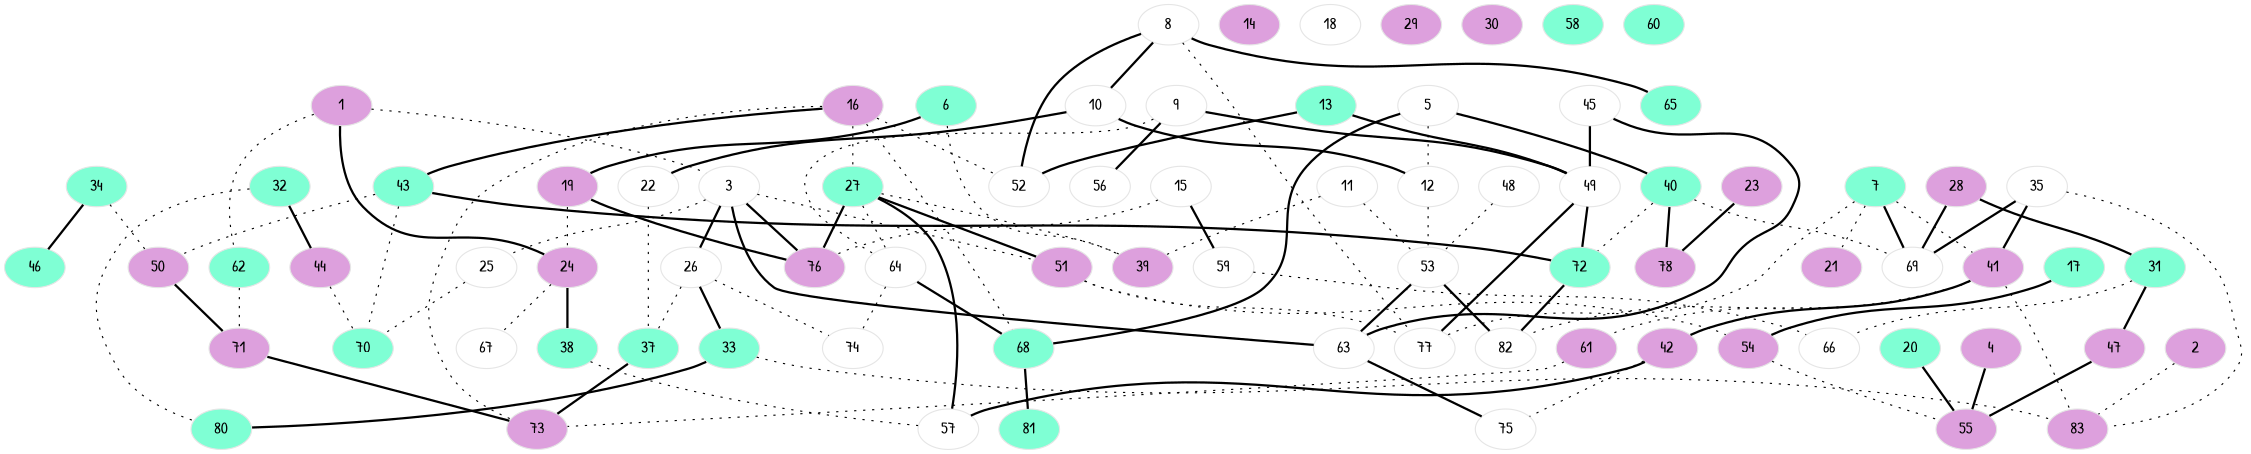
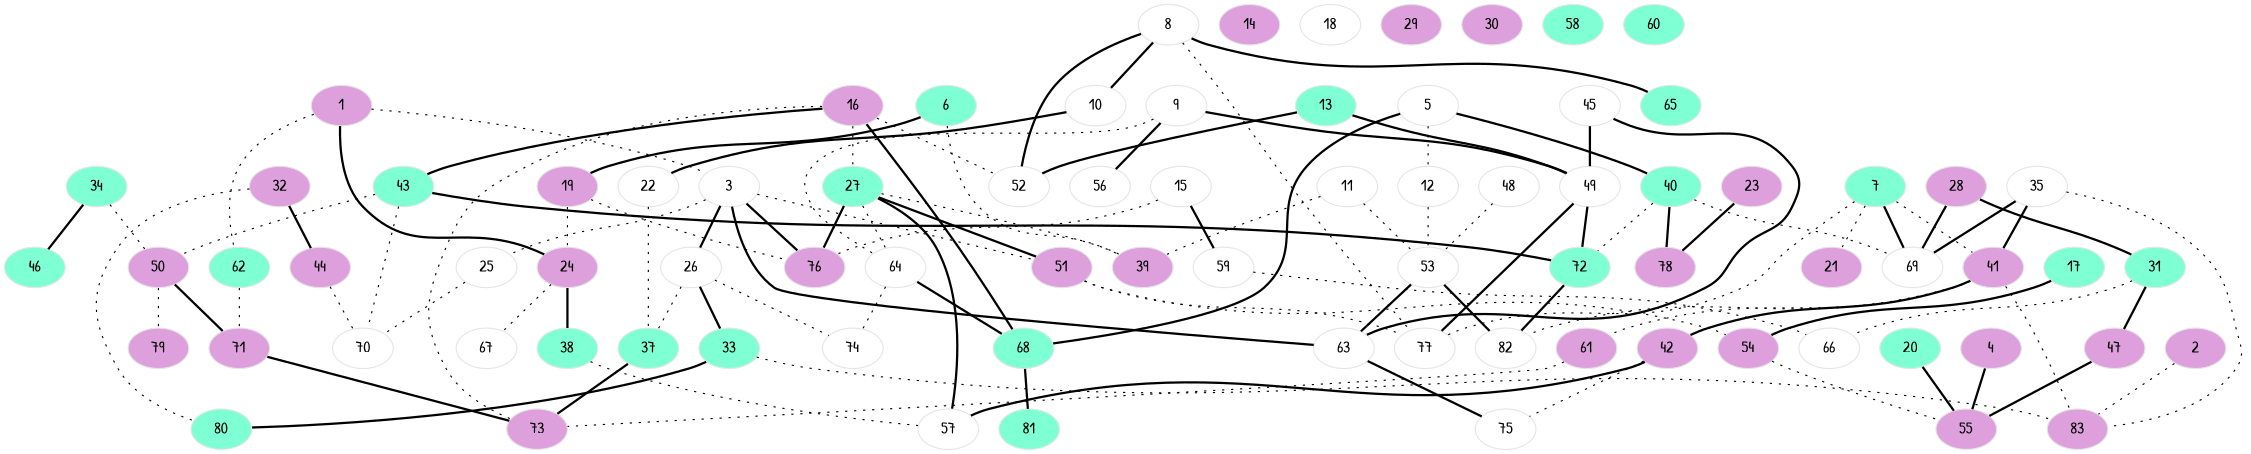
(1247, 145) -> none
(280, 187) -> (280, 187)
(688, 233) -> (688, 233)
(961, 250) -> (961, 250)
none -> (158, 348)
(363, 348) -> (363, 348)
